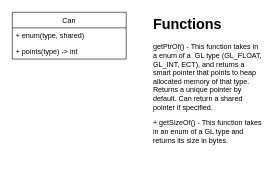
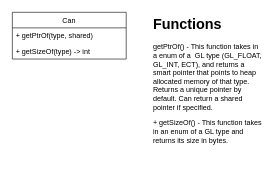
(53, 36) -> (61, 36)
(53, 52) -> (59, 52)
